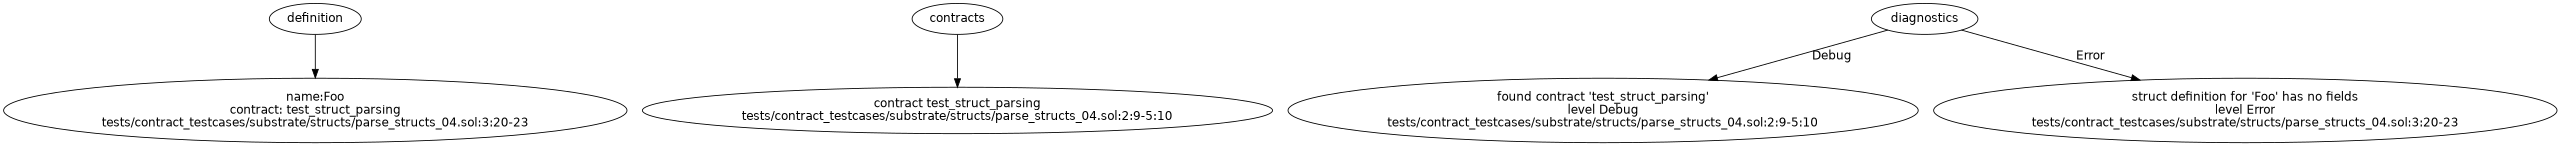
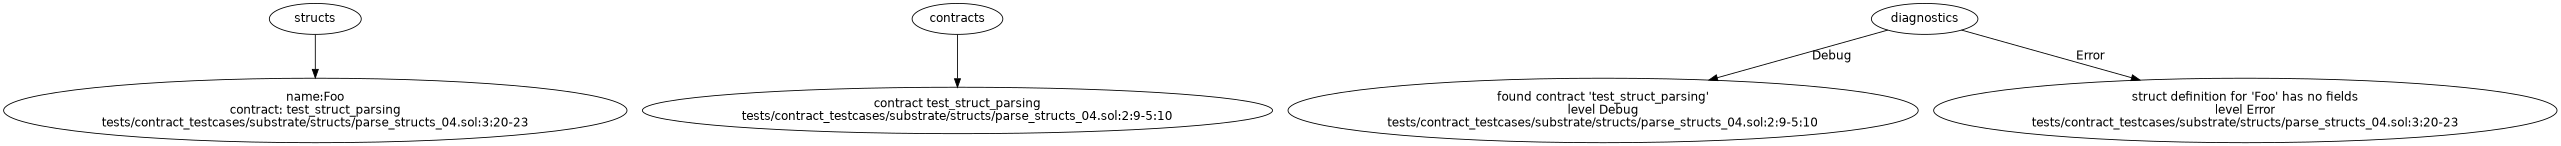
(315, 19) -> (315, 19)
